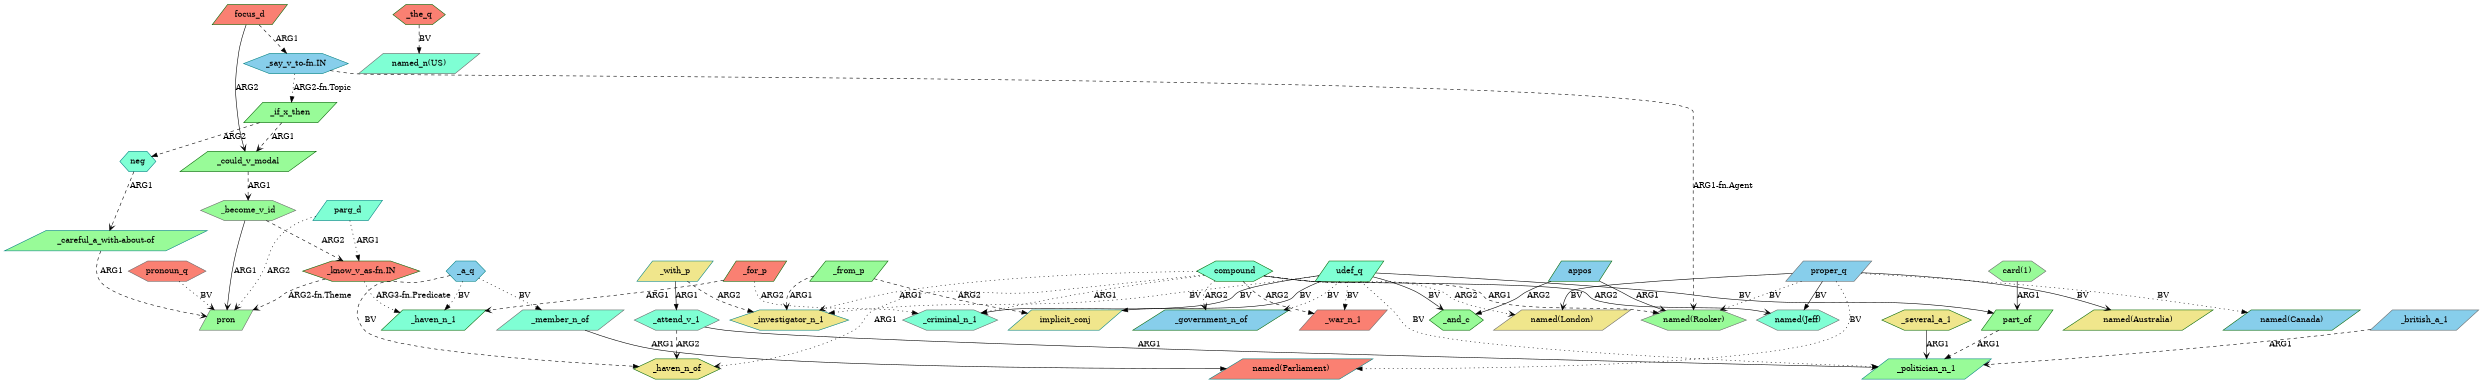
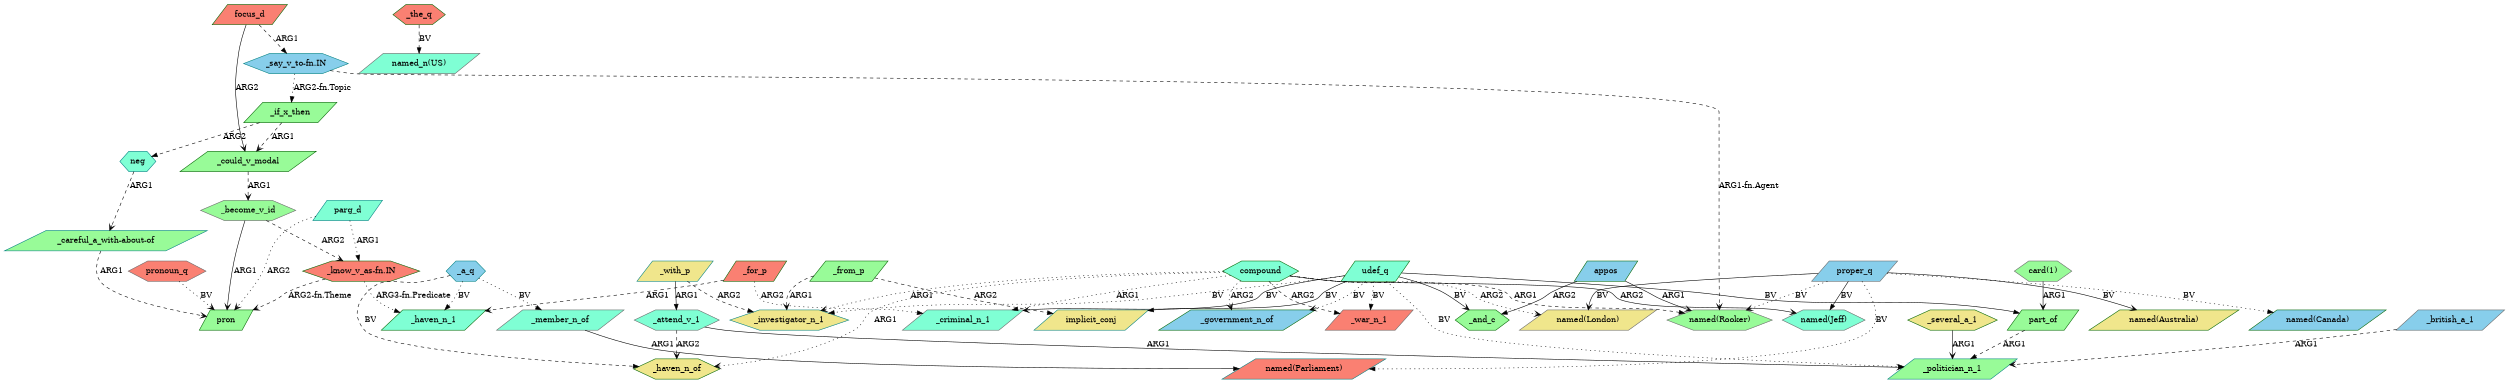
(226, 320) -> (226, 320)
(950, 320) -> (963, 320)
